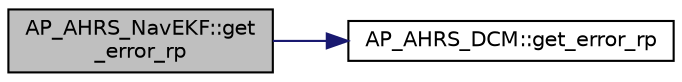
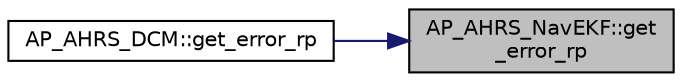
(300, 41) -> (361, 41)
